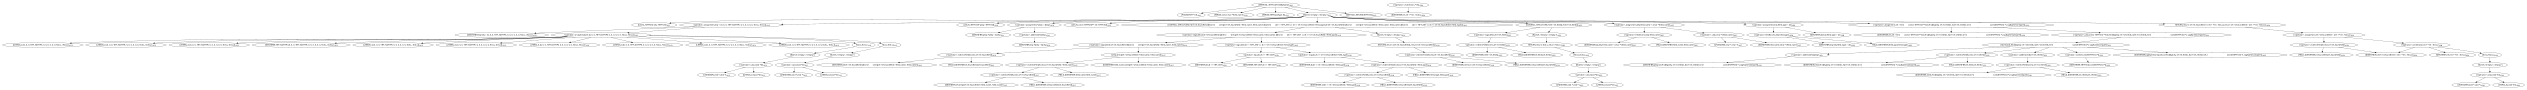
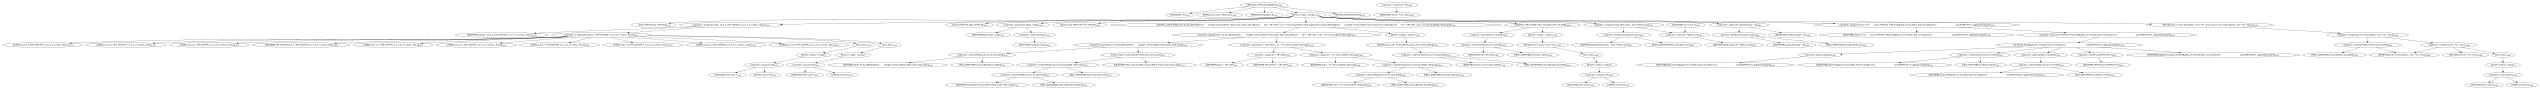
(1723, 39) -> (1685, 29)
